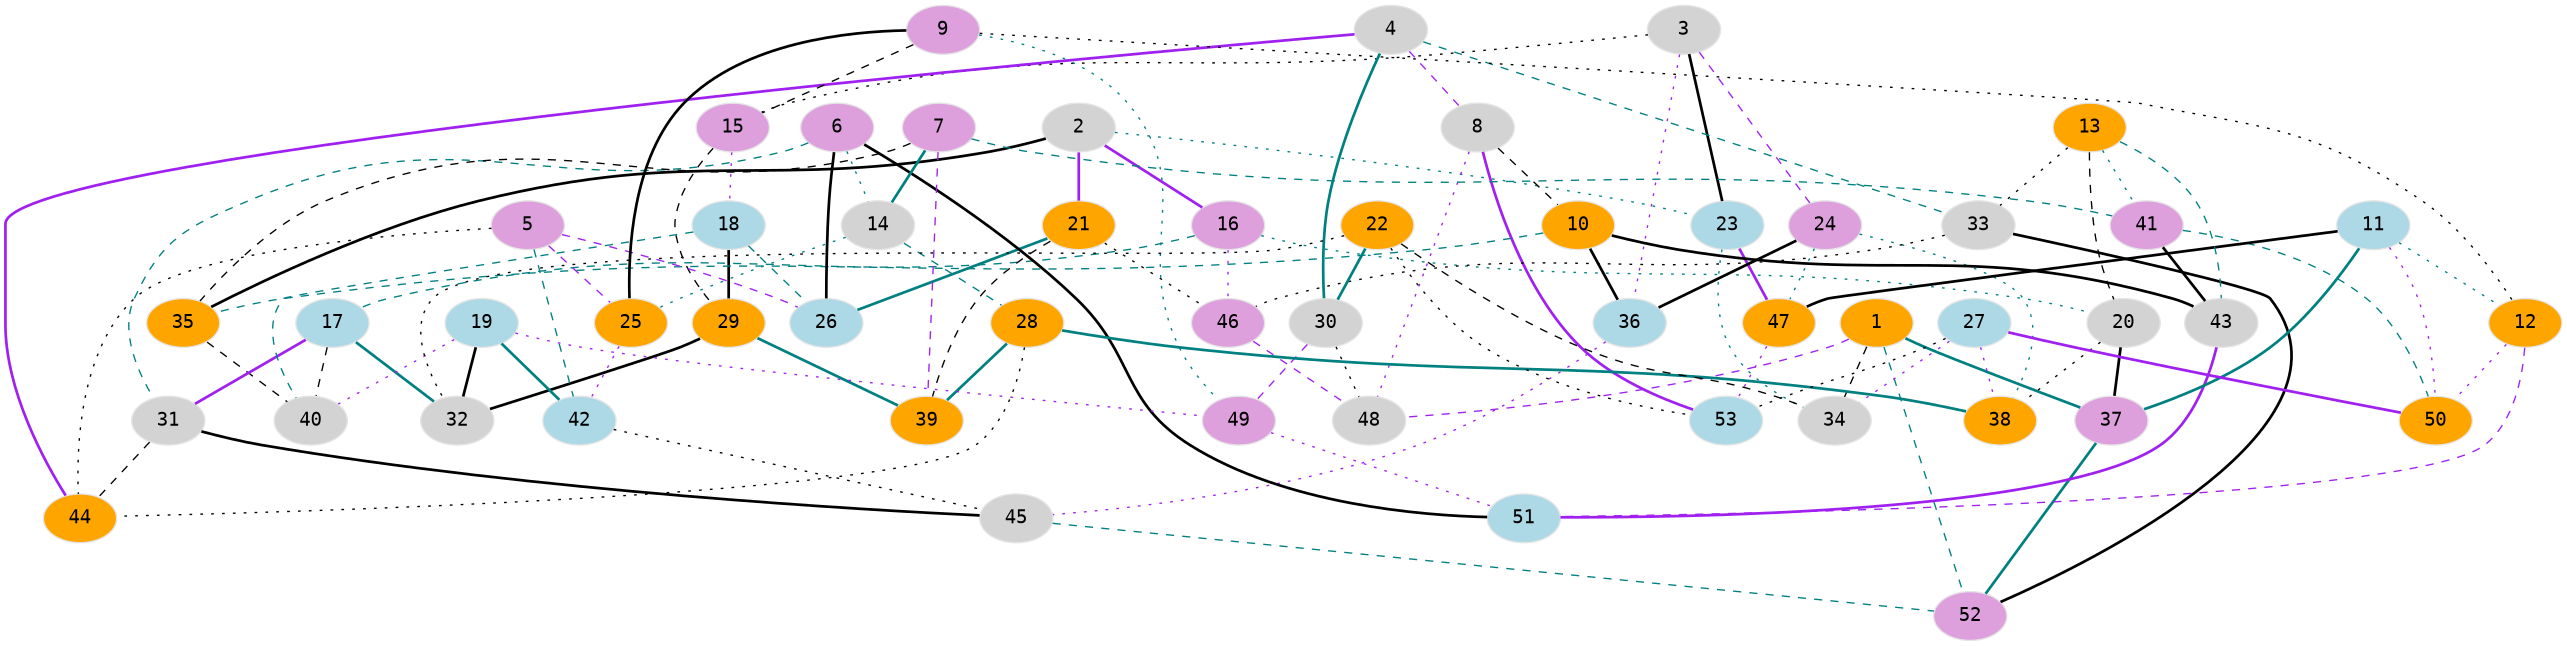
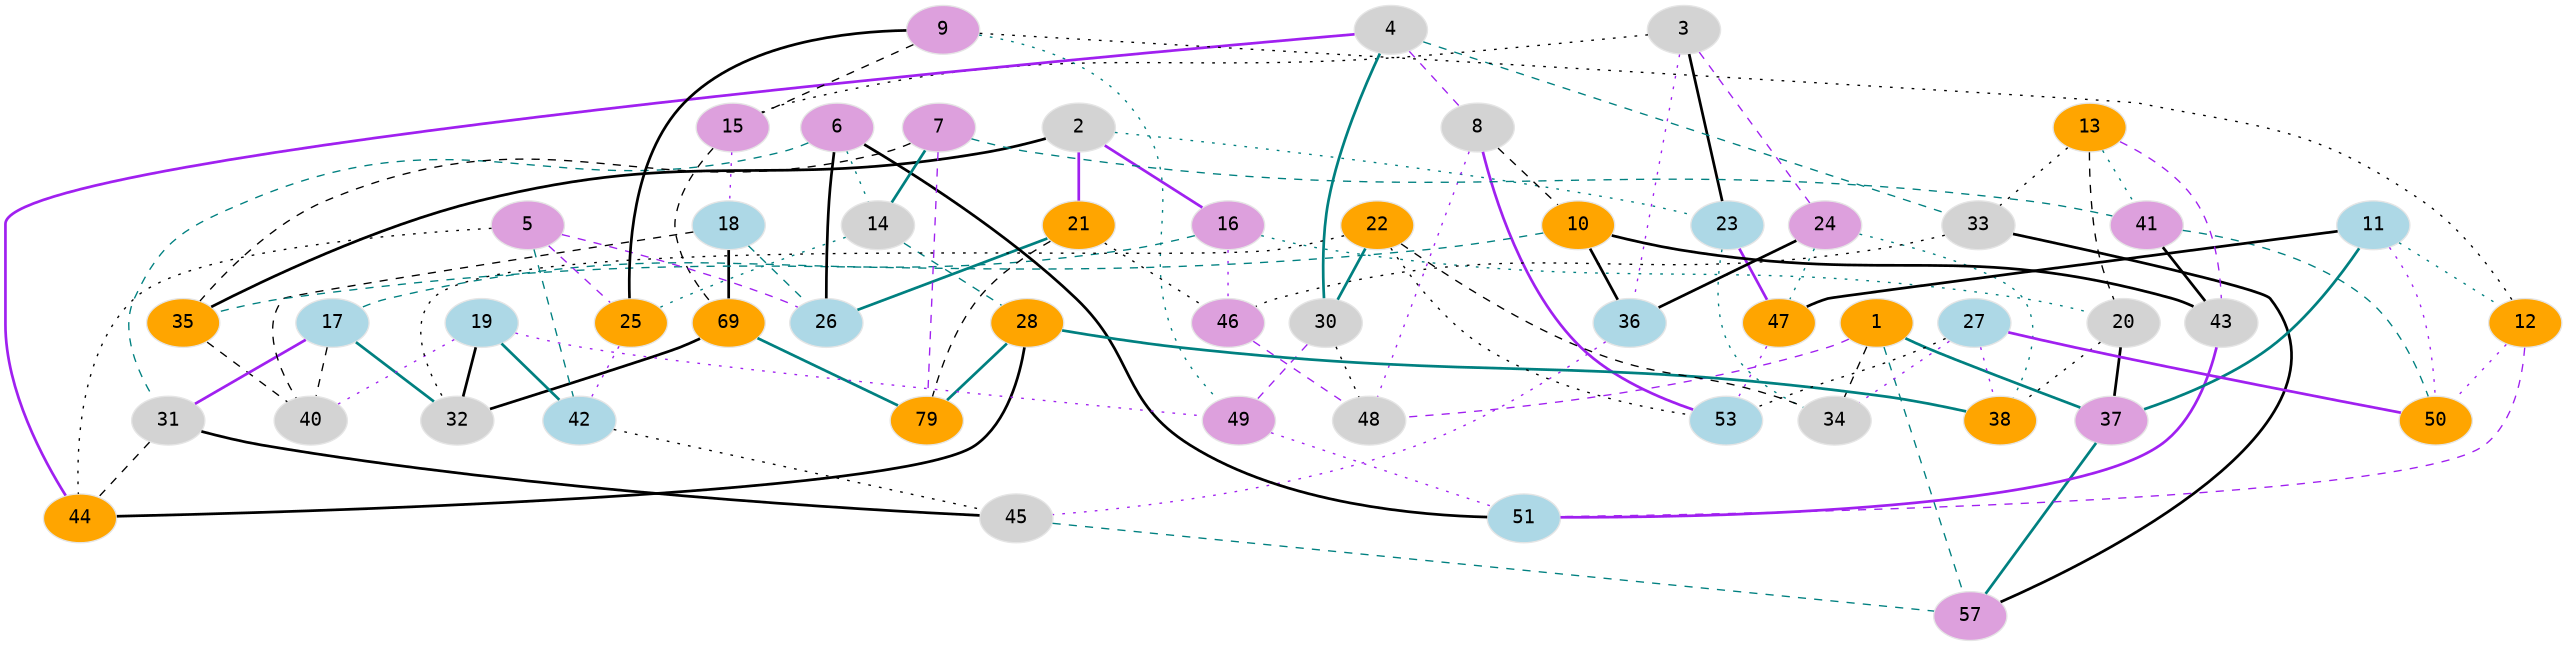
(2197, 203) -> (2197, 203)
(436, 272) -> (436, 272)
(729, 323) -> (729, 323)
(927, 421) -> (927, 421)
(580, 498) -> (580, 498)
(1970, 616) -> (1970, 616)
